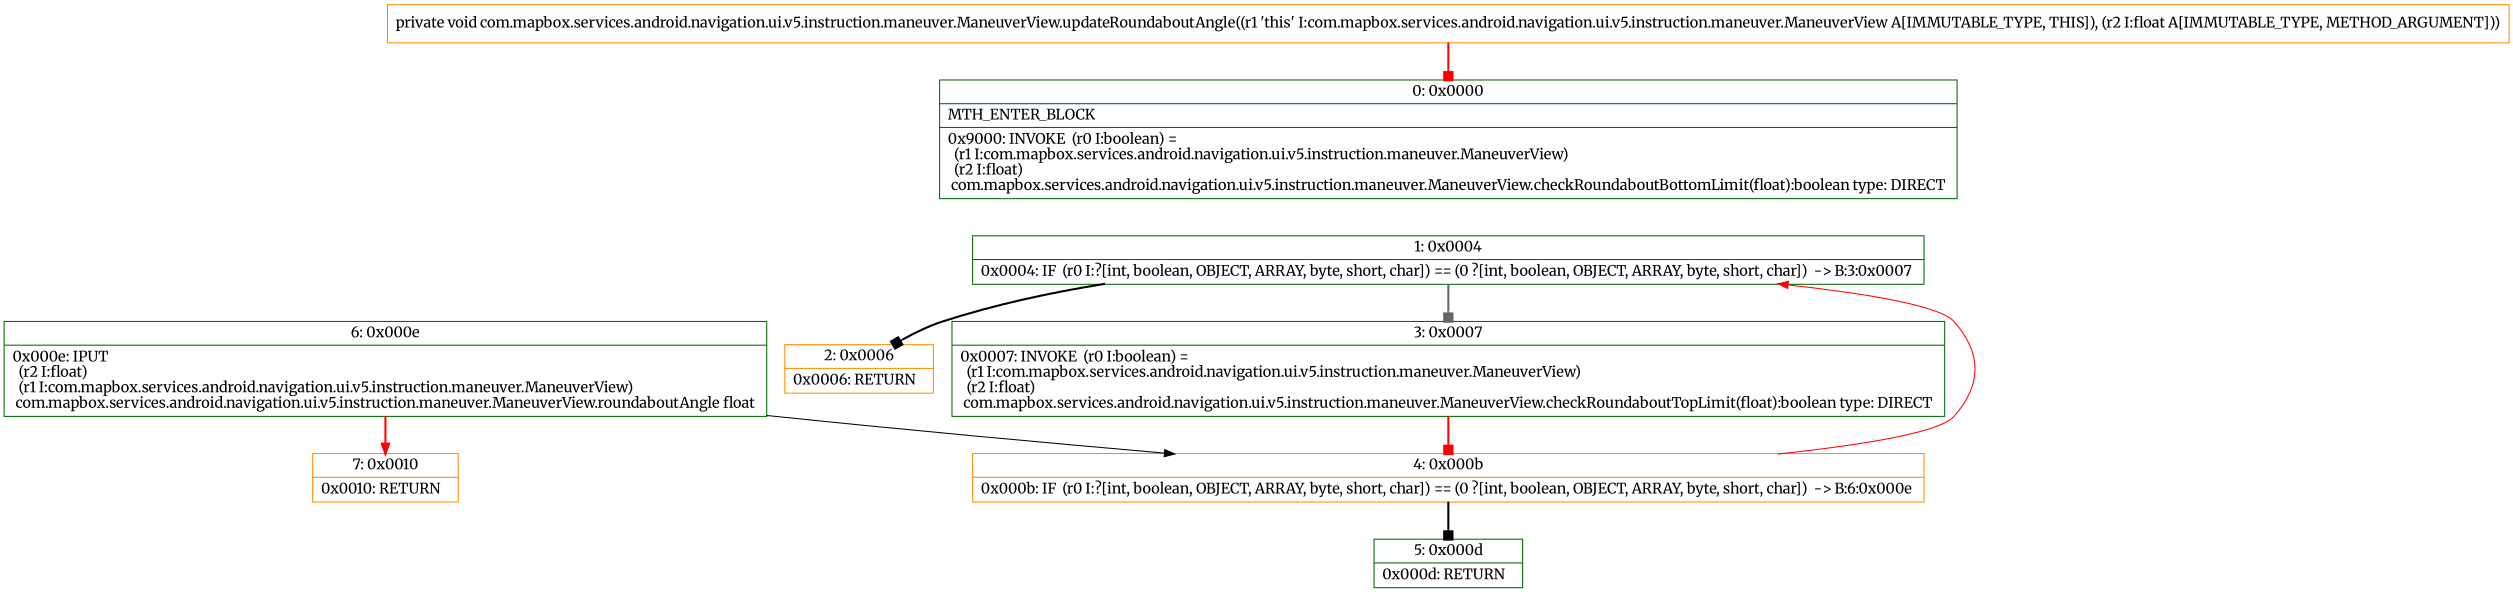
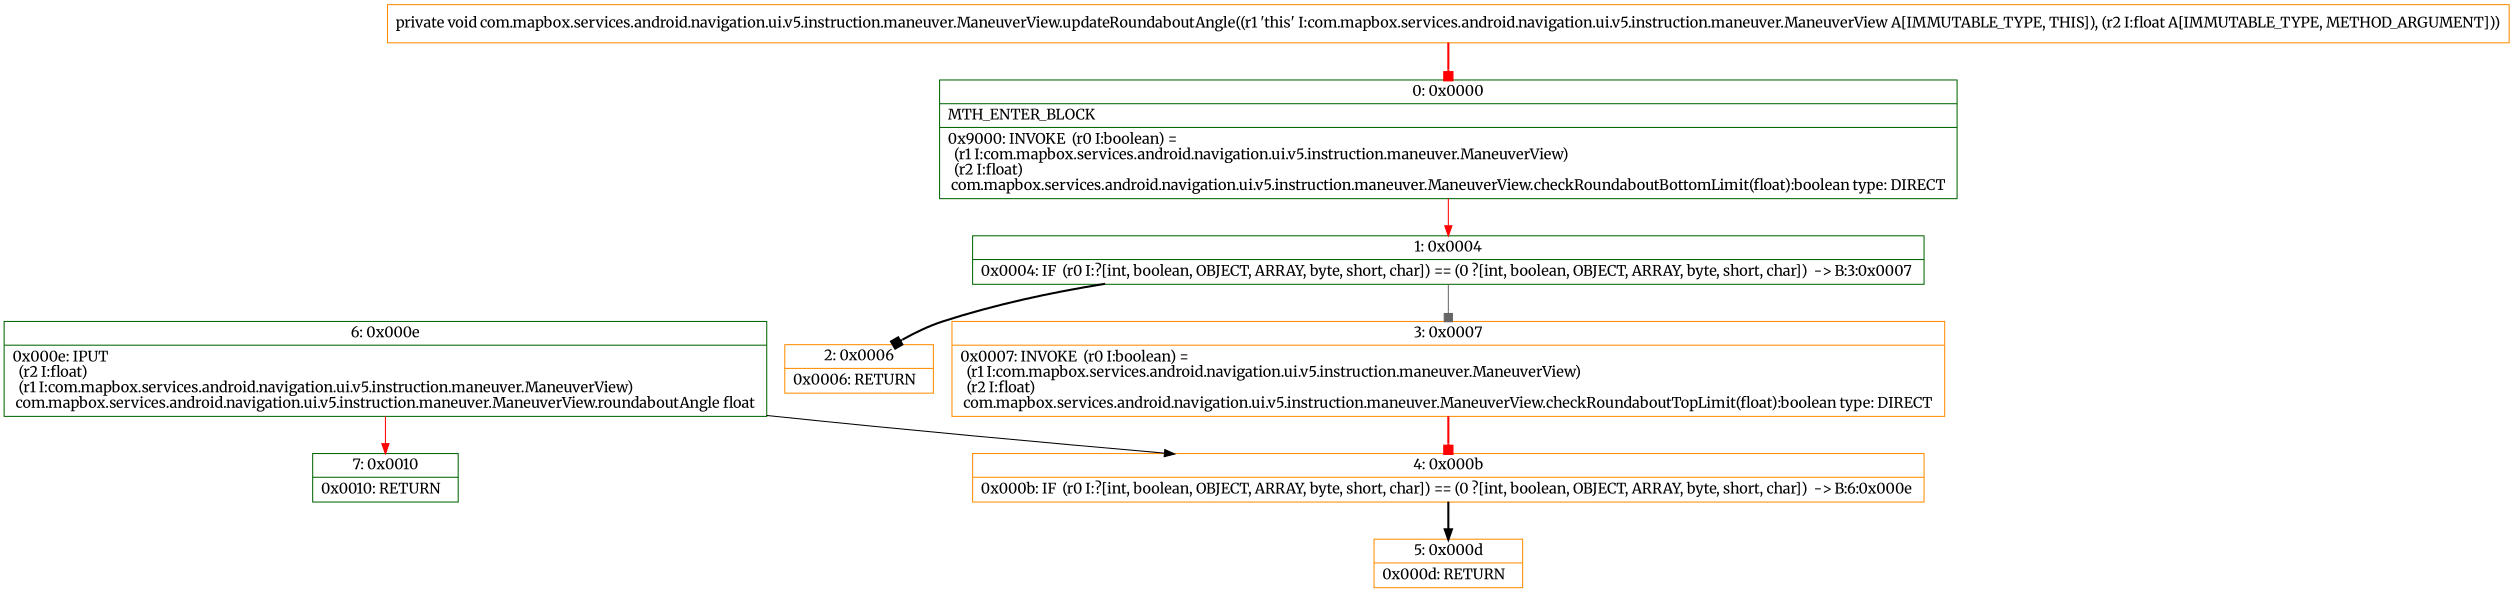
(1448, 298) -> (1448, 298)
(1448, 369) -> (1448, 369)
(1974, 374) -> (1448, 212)
(385, 430) -> (385, 430)
(385, 478) -> (385, 478)
(1448, 515) -> (1448, 515)
(1448, 563) -> (1448, 563)
